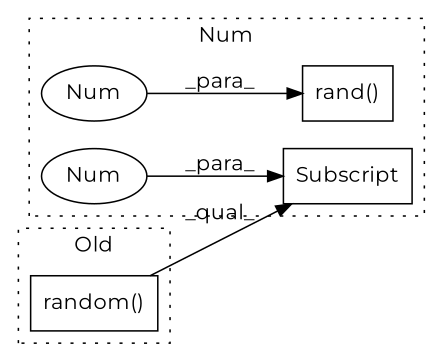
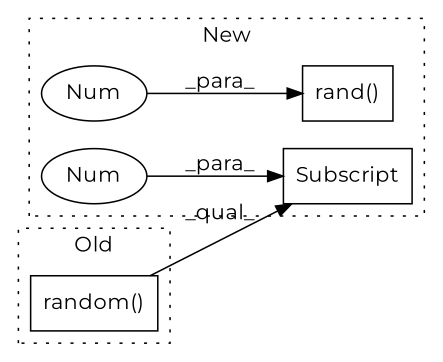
(227, 36) -> (227, 36)
